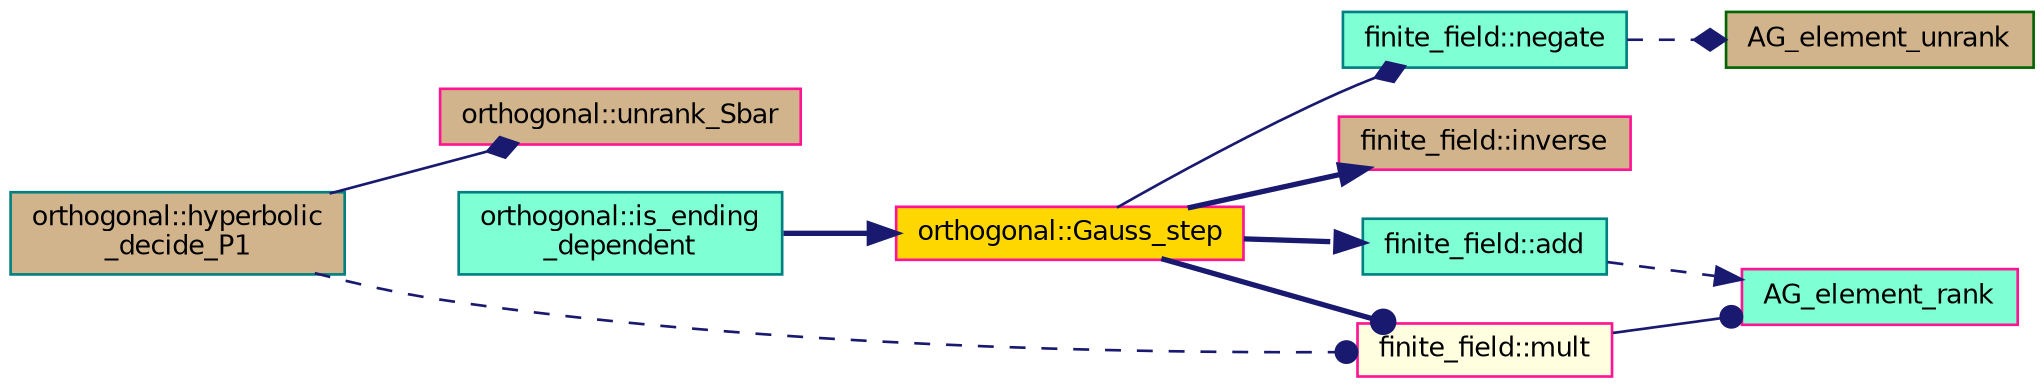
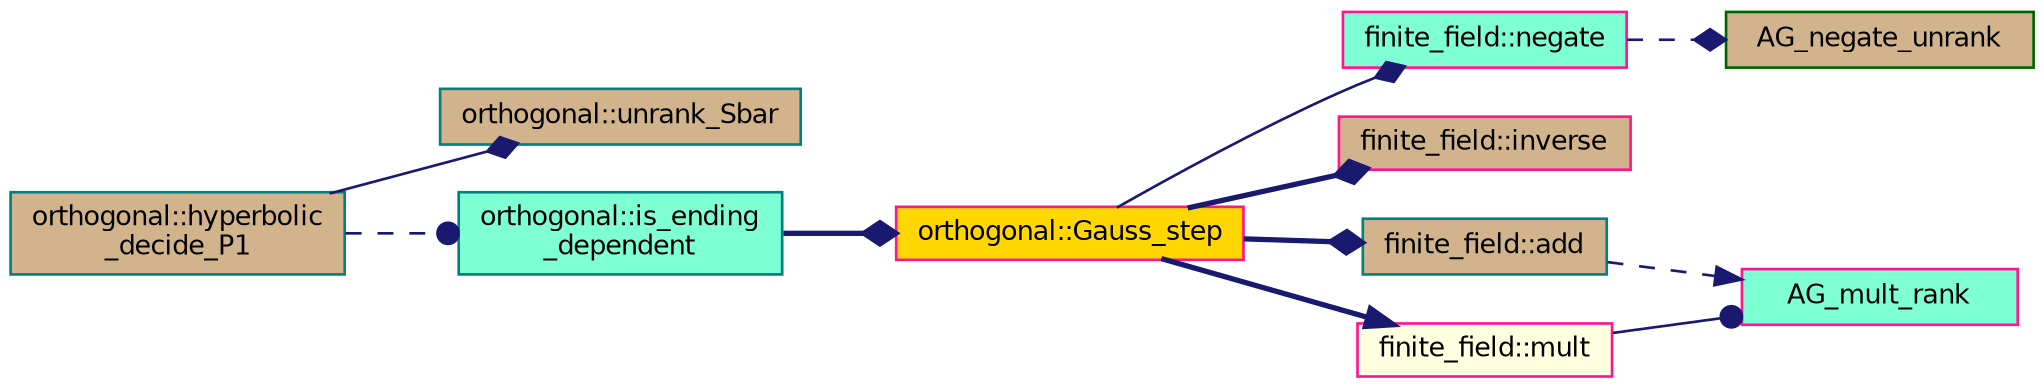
(1485, 40) -> (1485, 40)
(1880, 40) -> (1880, 40)
(620, 117) -> (620, 117)
(1264, 191) -> (1264, 191)
(826, 233) -> (826, 233)
(1287, 240) -> (1287, 240)
(1485, 247) -> (1485, 247)
(1267, 289) -> (1267, 289)
(1880, 297) -> (1880, 297)
(823, 338) -> (391, 233)
